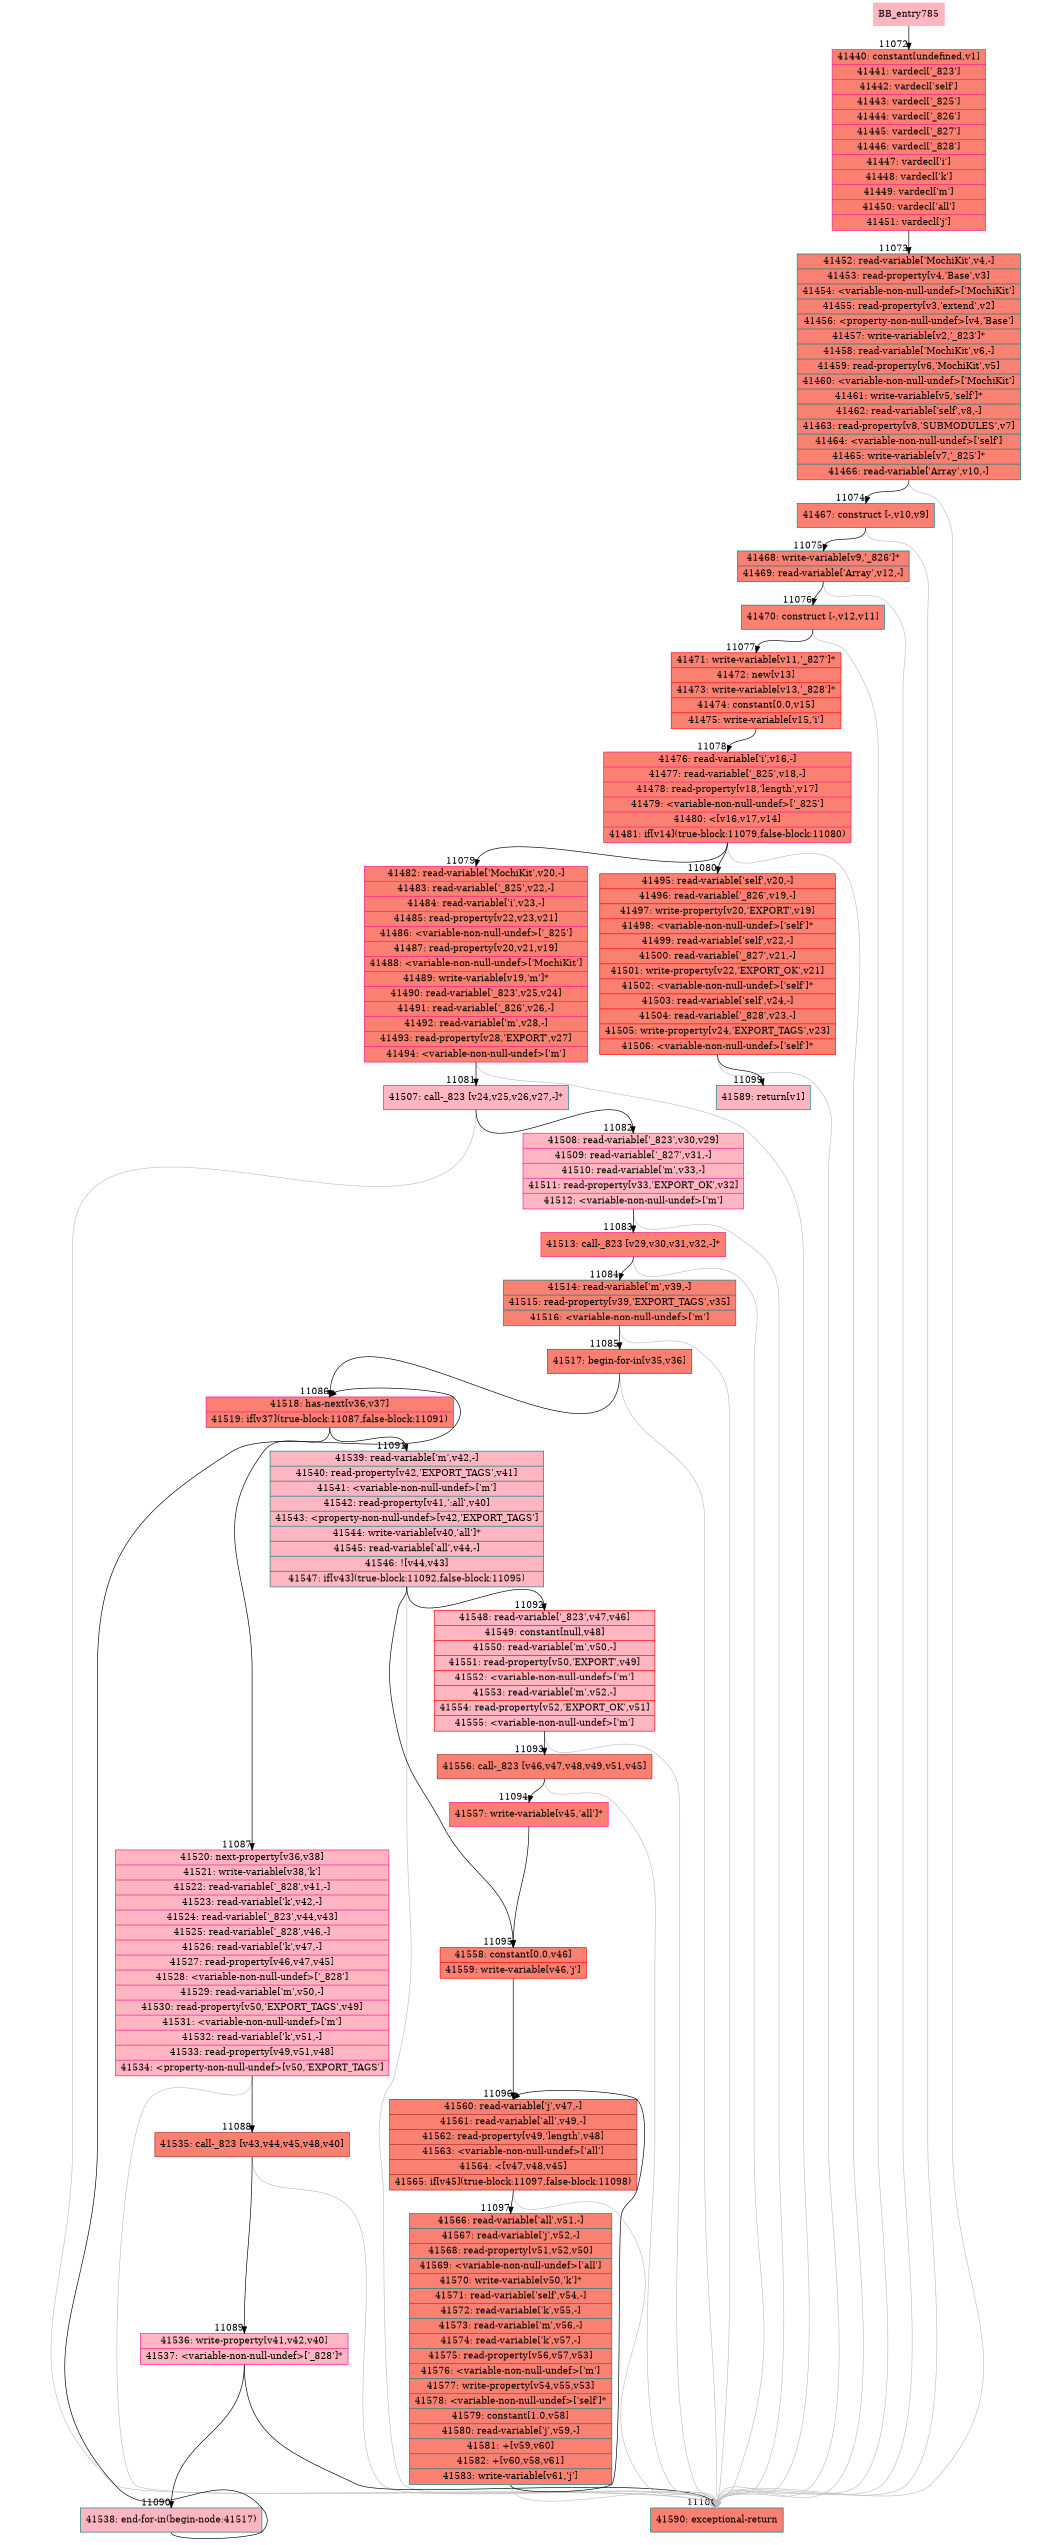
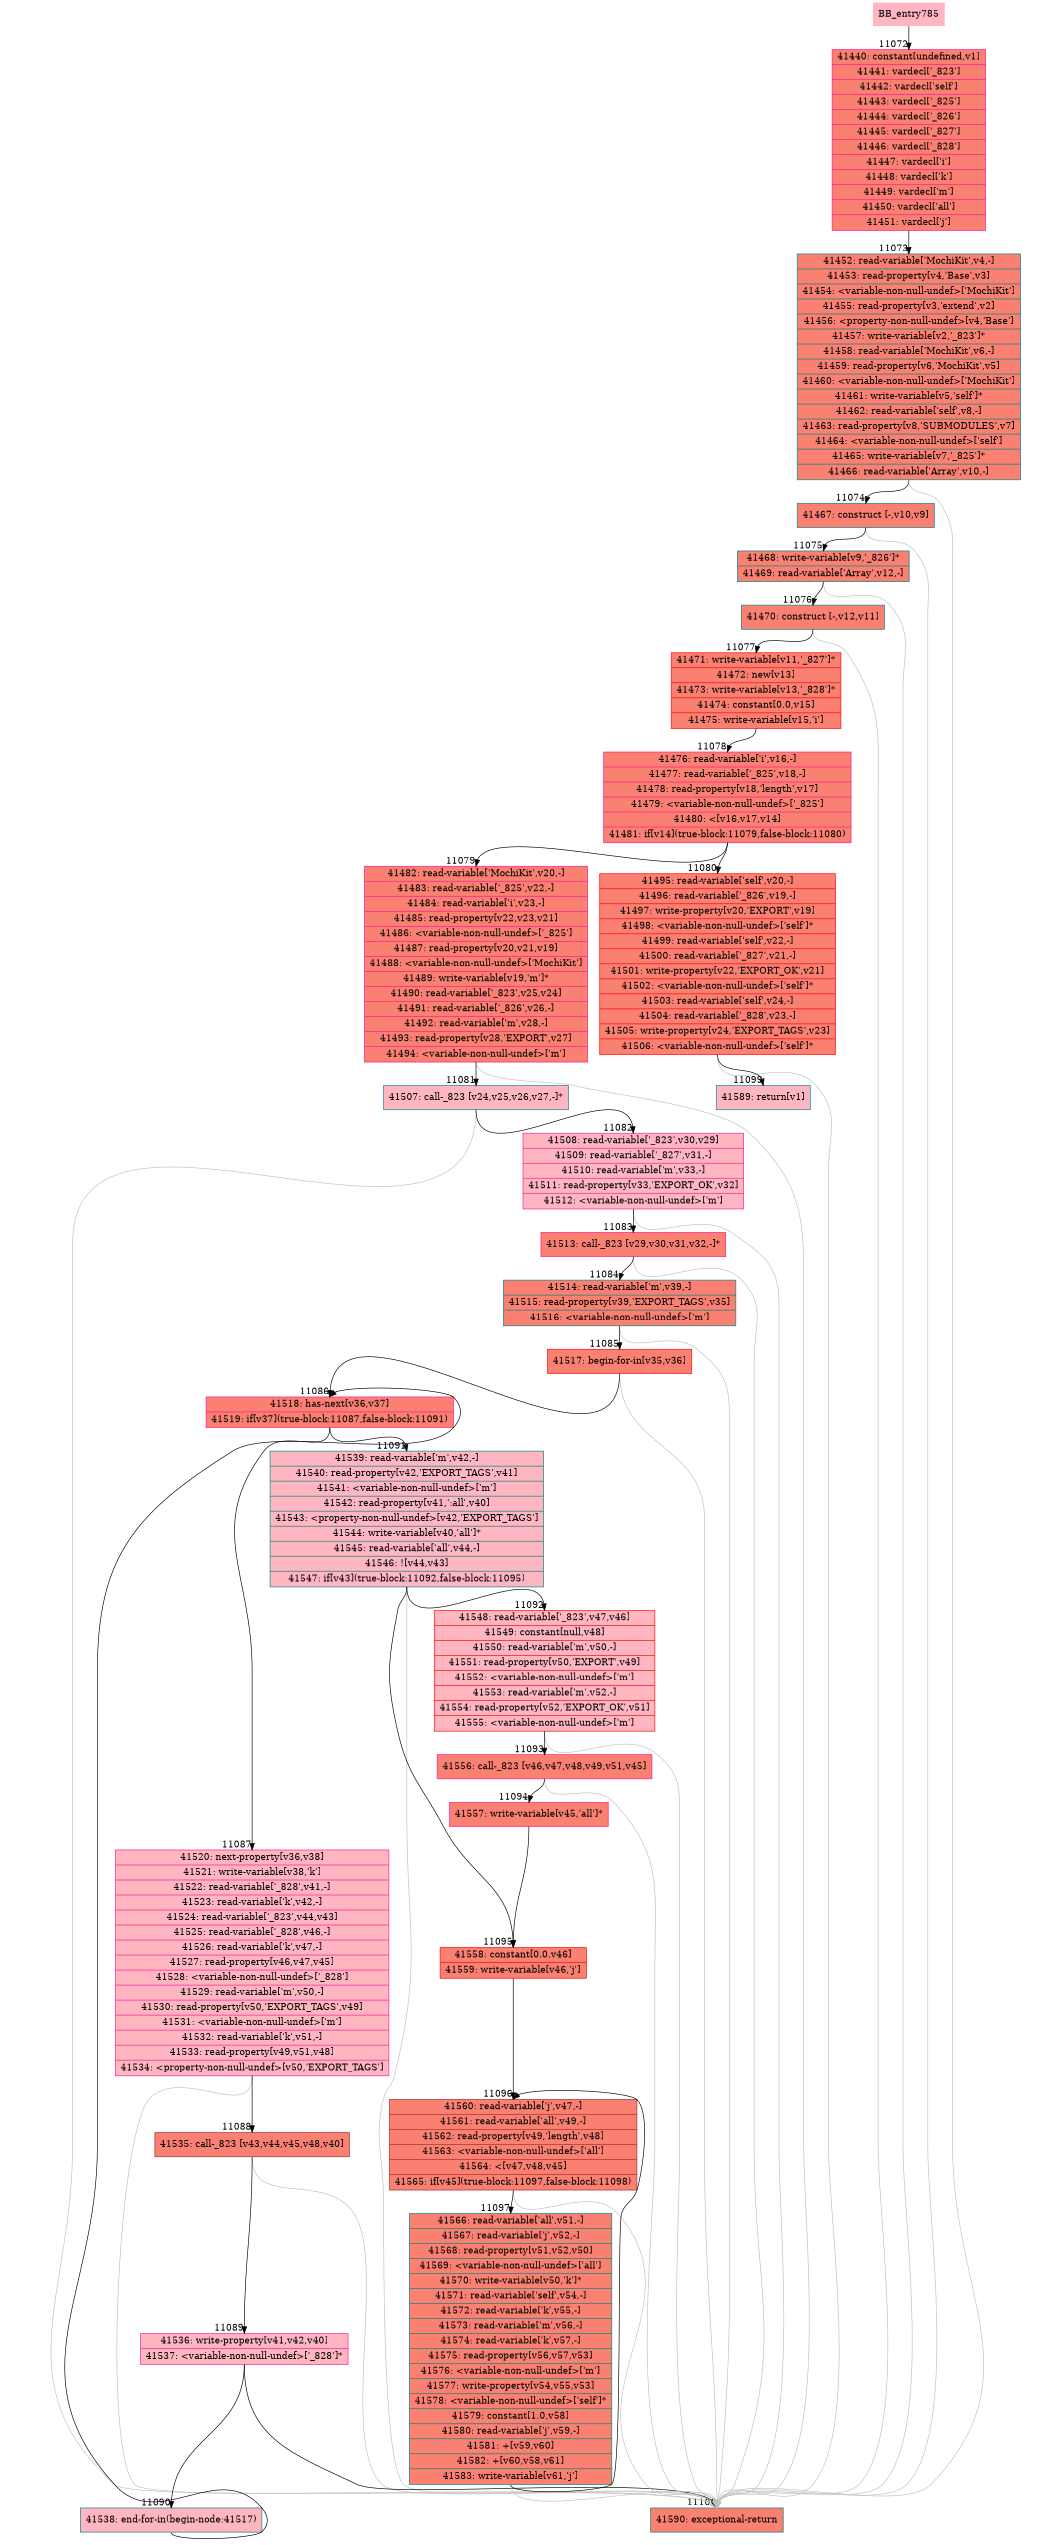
(853, 1676) -> none
(545, 1767) -> (545, 1767)
